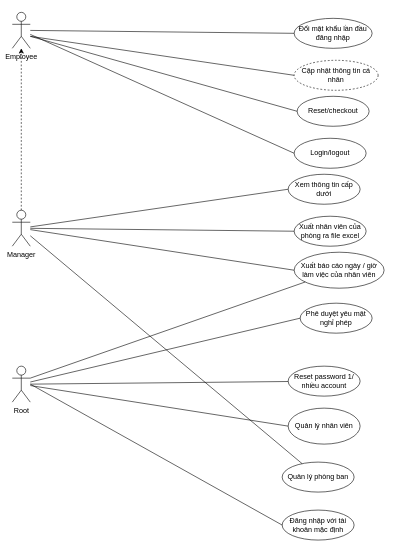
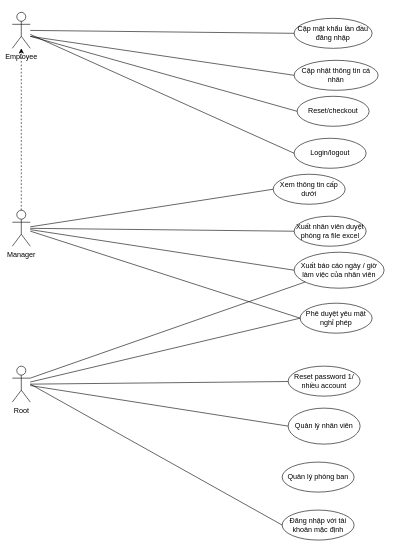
(333, 33) -> (333, 33)
(336, 75) -> (336, 75)
(324, 189) -> (309, 189)
(330, 231) -> (330, 231)
(167, 351) -> (164, 274)
